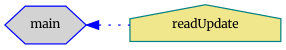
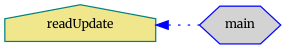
(114, 25) -> (184, 25)
